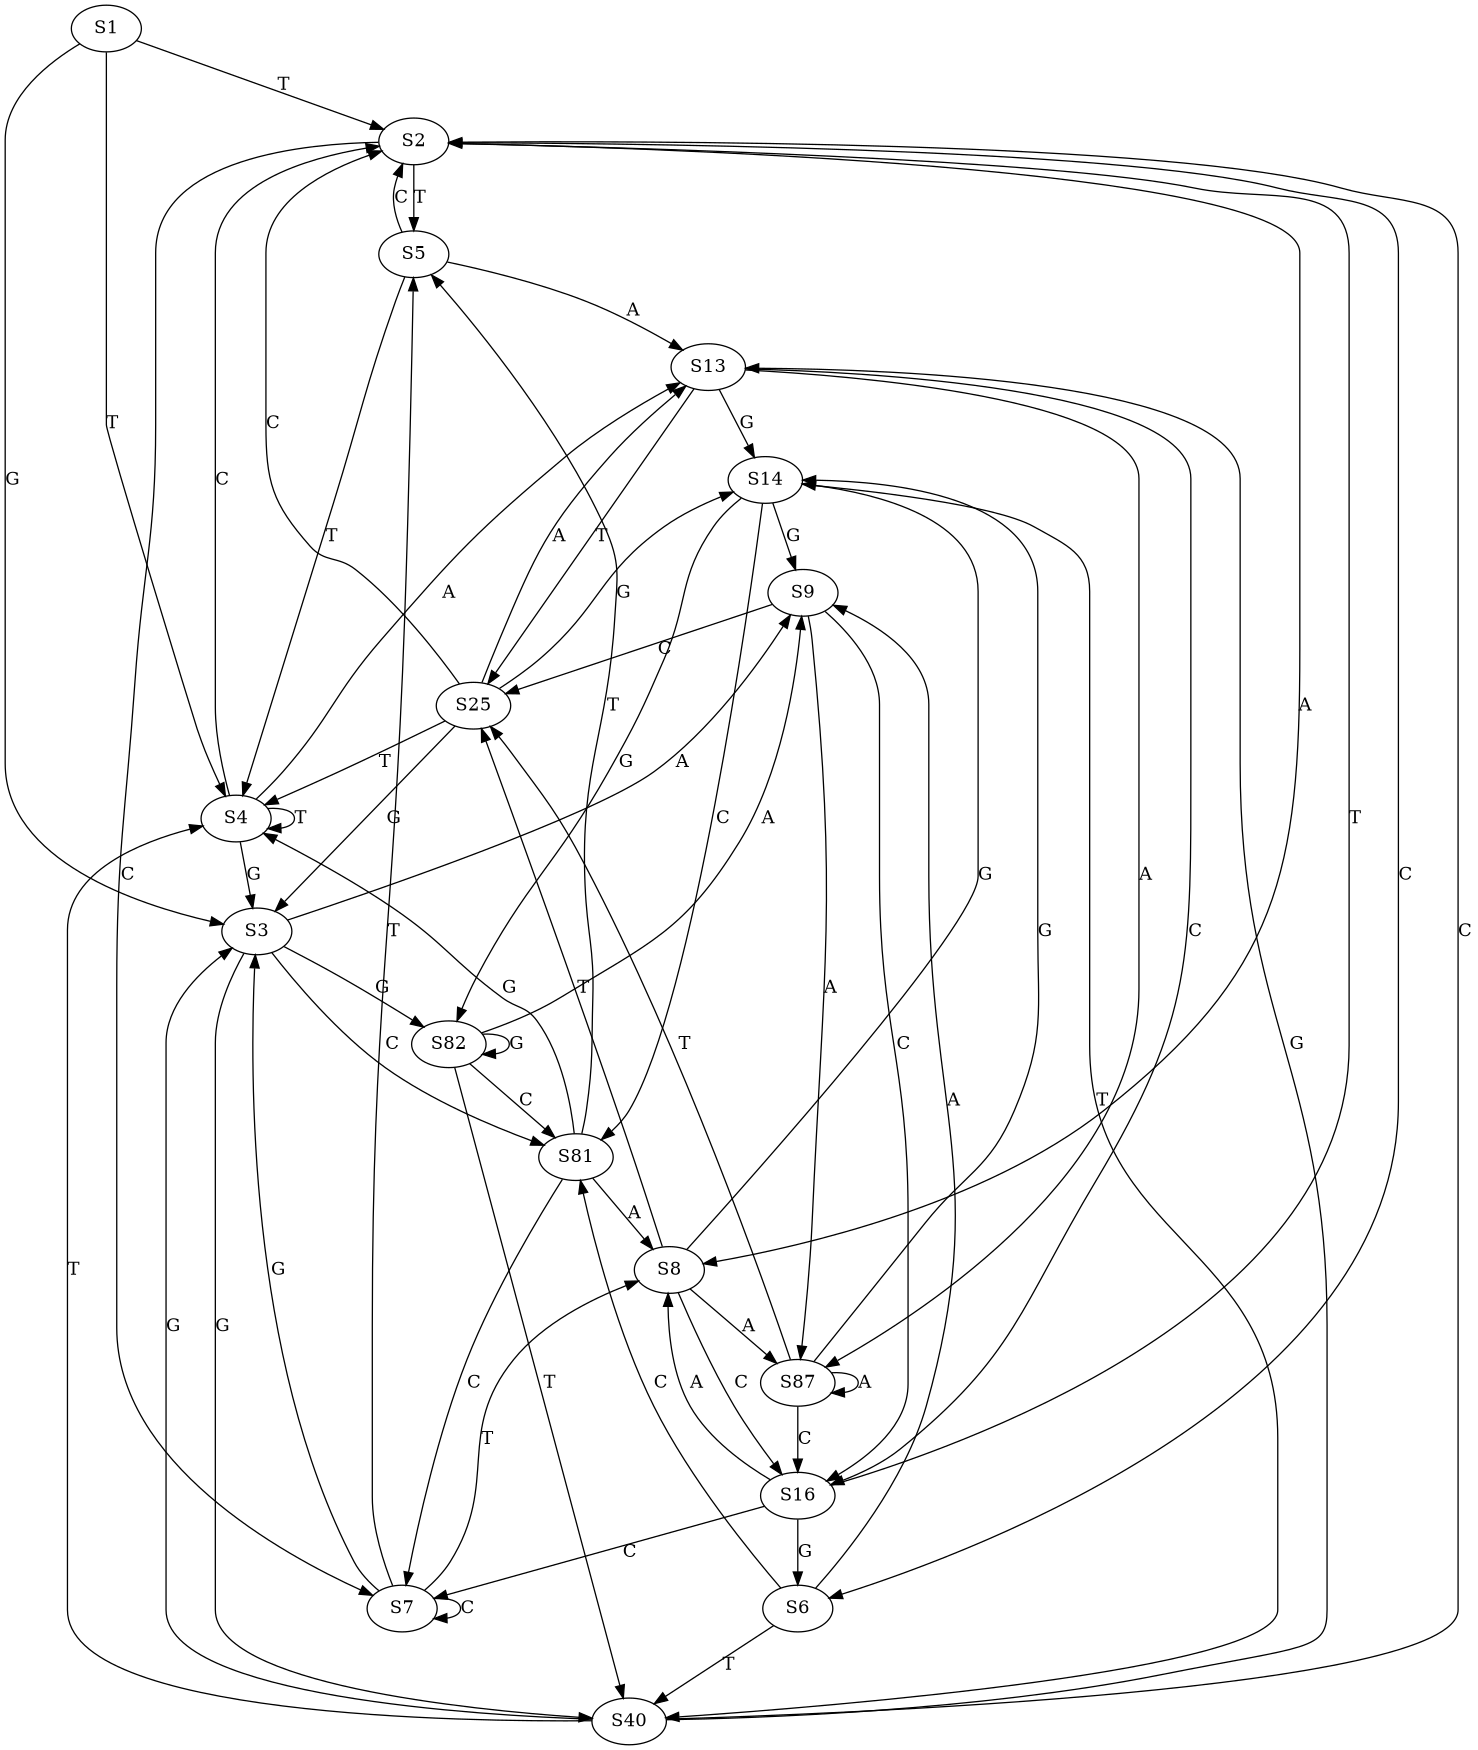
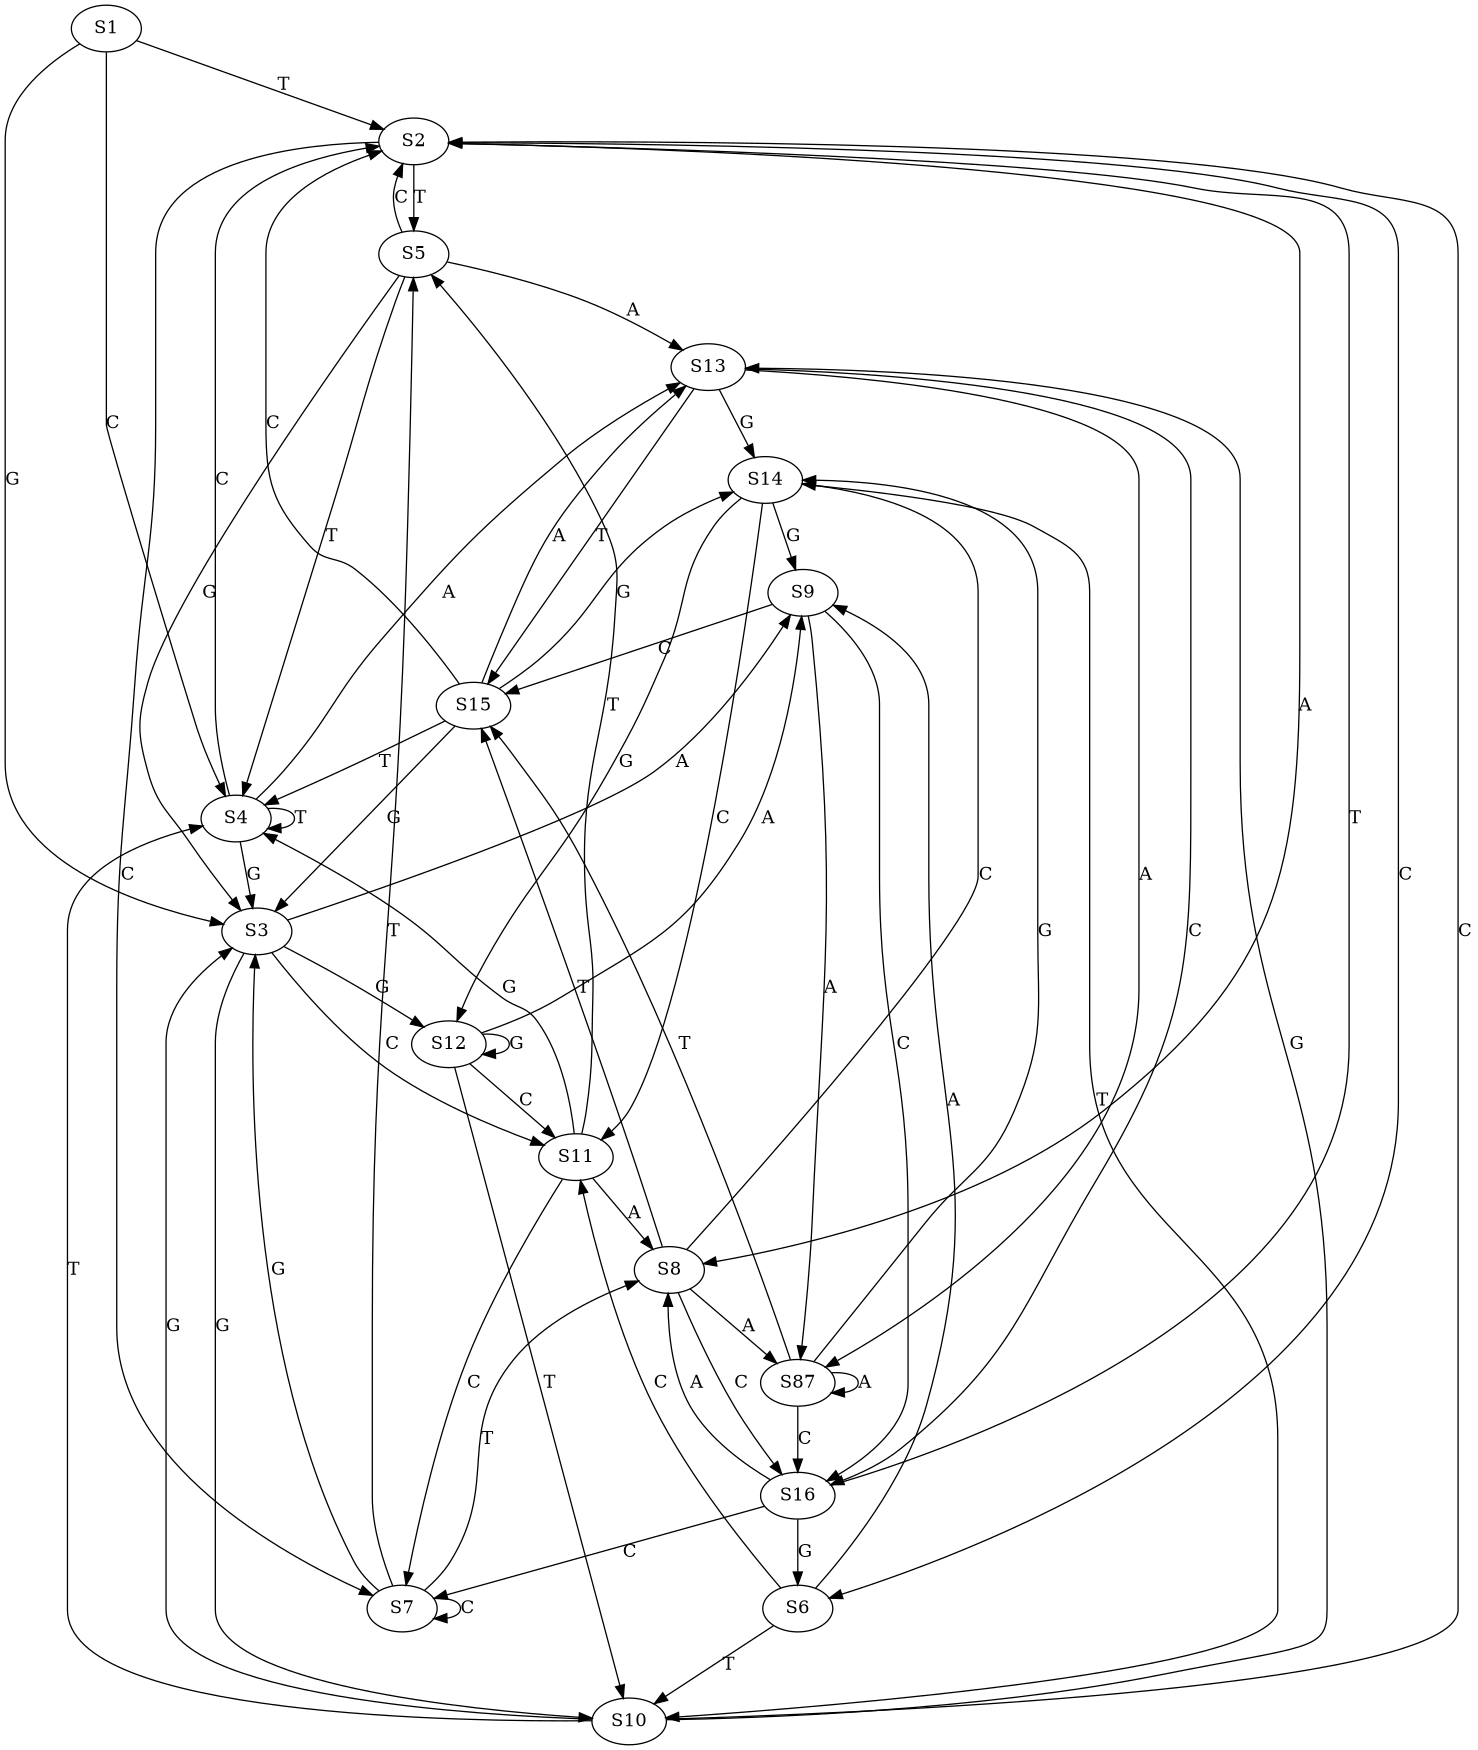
(113, 424) -> (113, 424)
none -> (198, 577)
(473, 706) -> (473, 706)
(986, 875) -> (986, 875)
(449, 1044) -> (449, 1044)
(576, 1157) -> (576, 1157)
(629, 1721) -> (629, 1721)
